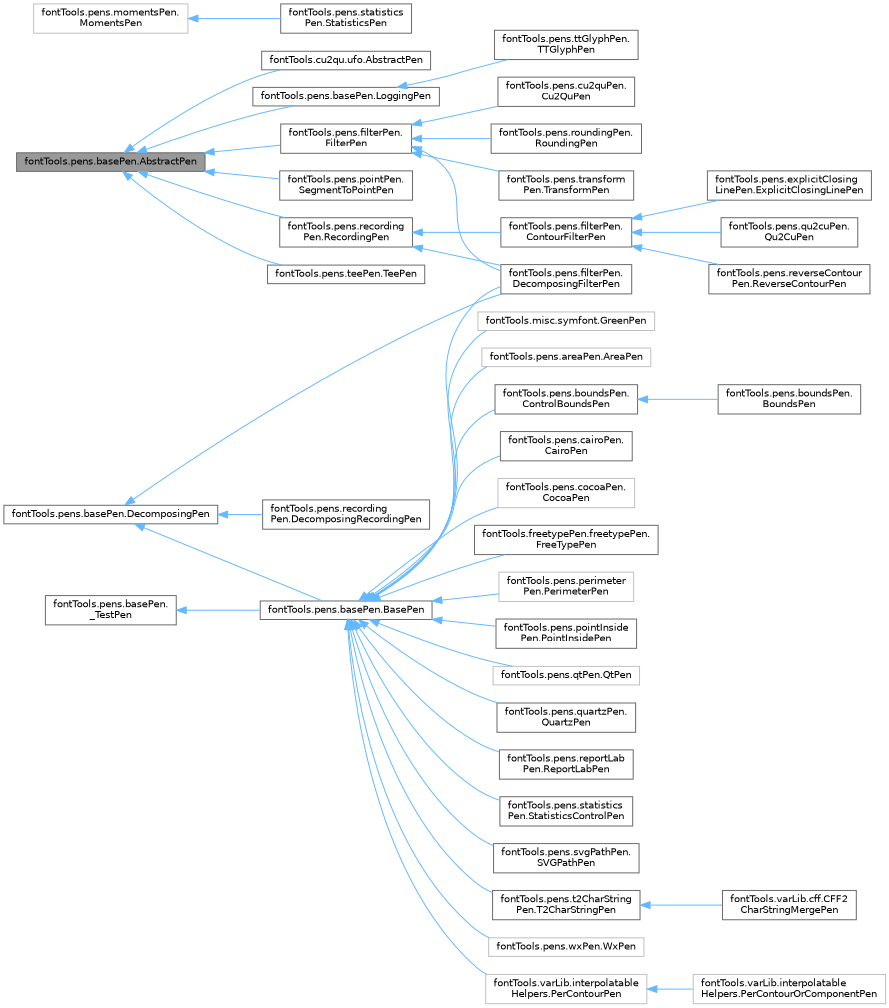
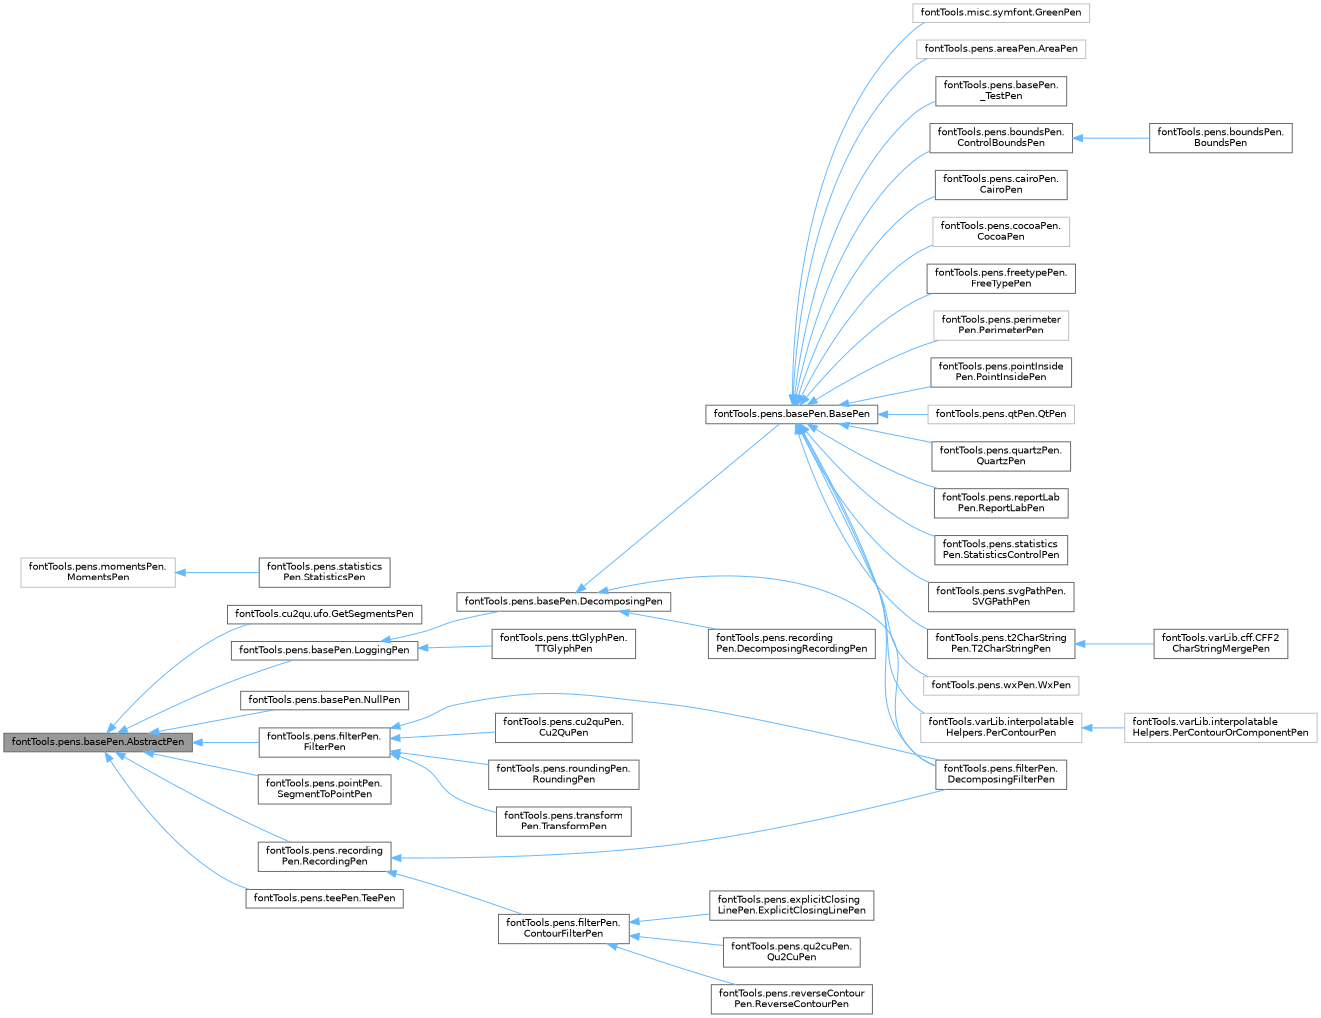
(346, 61) -> (325, 615)
(566, 540) -> (1001, 279)
(223, 610) -> (835, 232)
none -> (445, 624)
none -> (325, 701)
